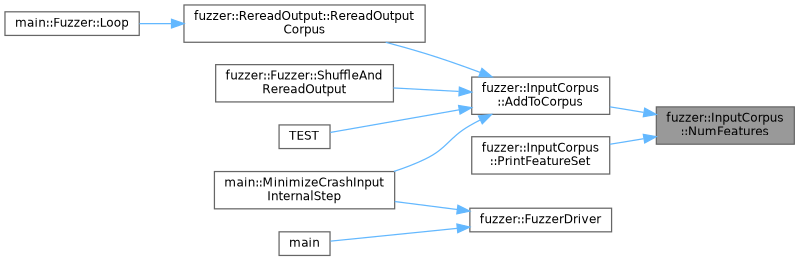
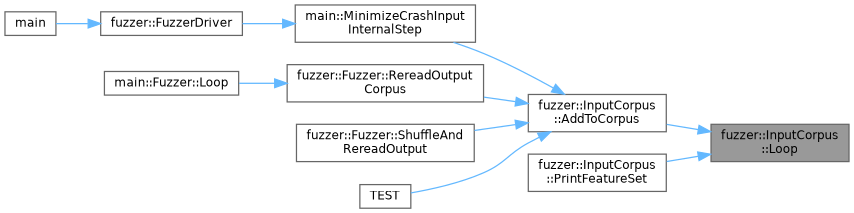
(305, 24) -> (385, 83)
(725, 126) -> (780, 143)
(426, 206) -> (263, 24)
